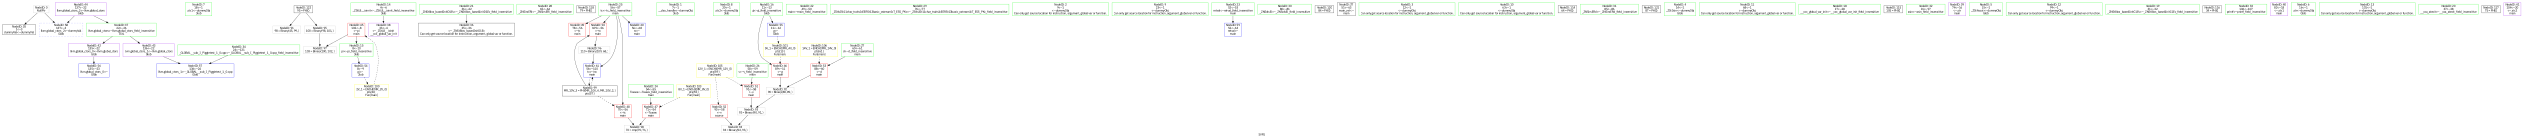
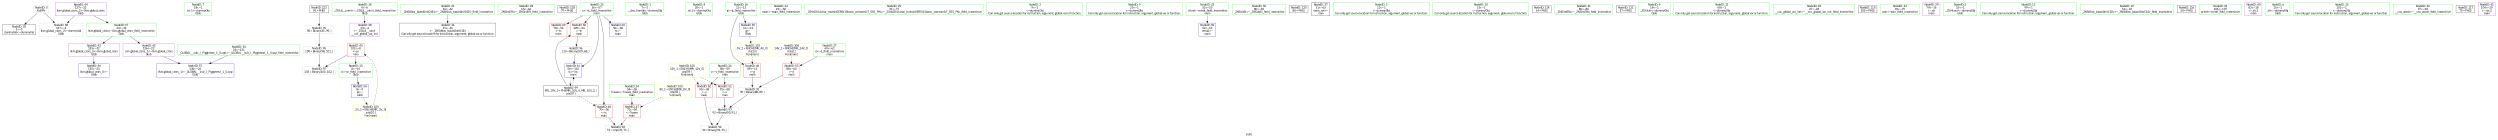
(311, 19) -> (319, 39)
(121, 34) -> (121, 34)
none -> (715, 80)
(719, 116) -> (704, 95)
